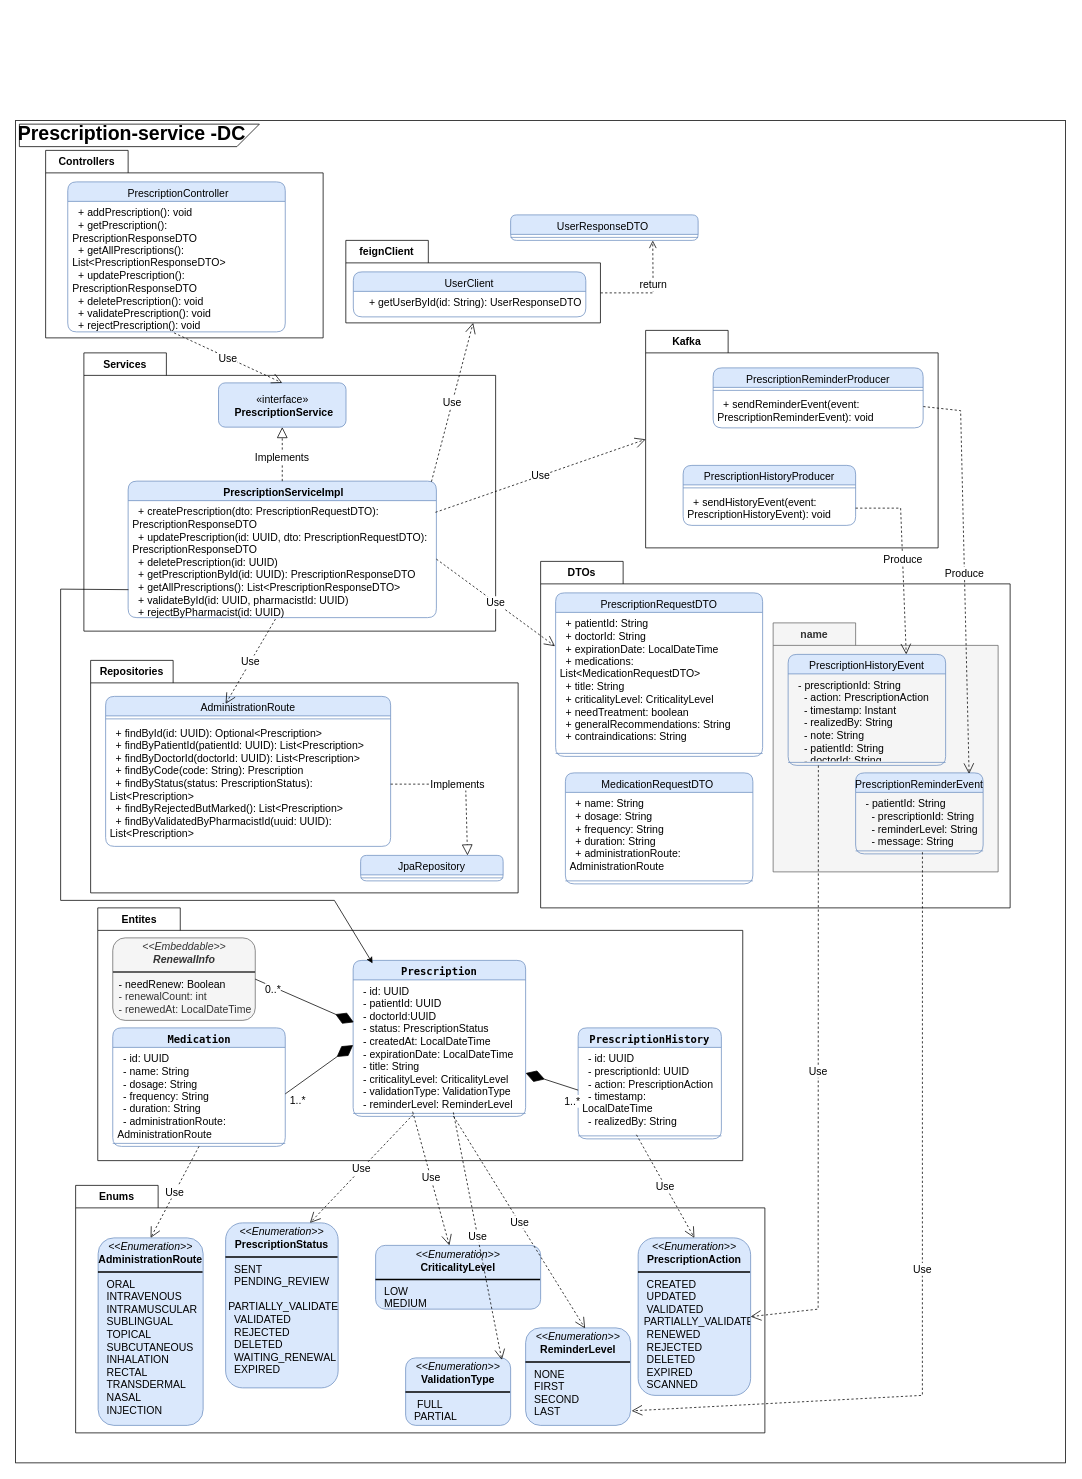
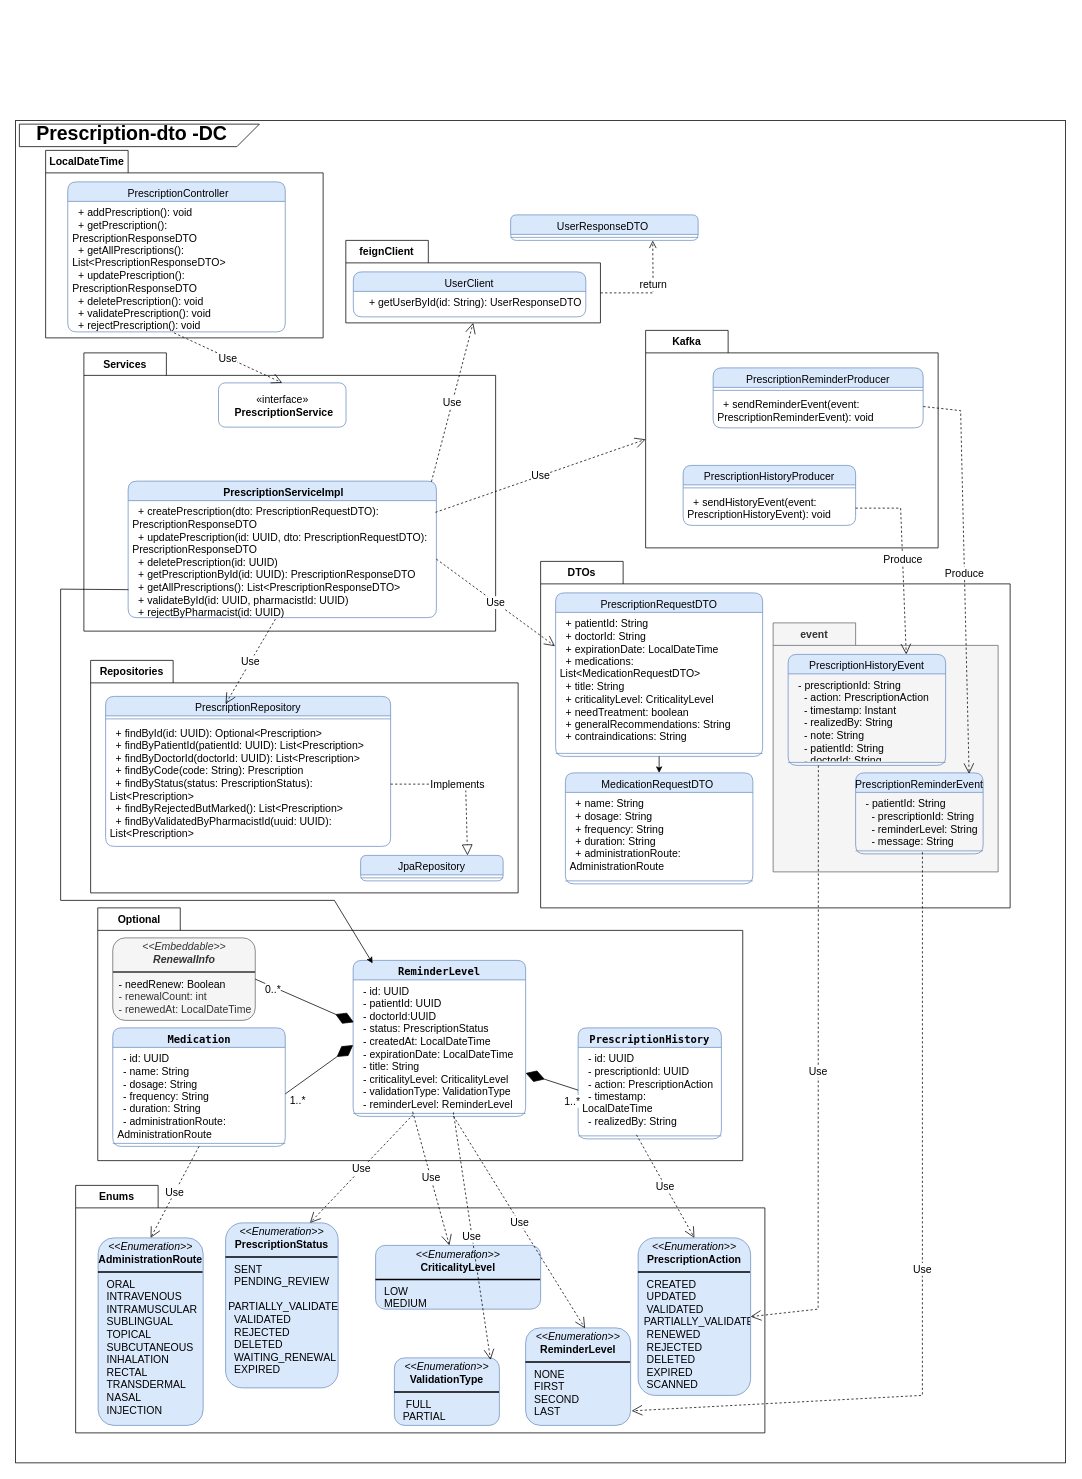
(132, 141) -> (132, 141)
(87, 162) -> (87, 162)
(282, 405) -> (282, 405)
(282, 460) -> none
(814, 634) -> (814, 634)
(248, 708) -> (248, 708)
none -> (659, 766)
(139, 919) -> (139, 919)
(439, 972) -> (439, 972)
(458, 1392) -> (447, 1392)
